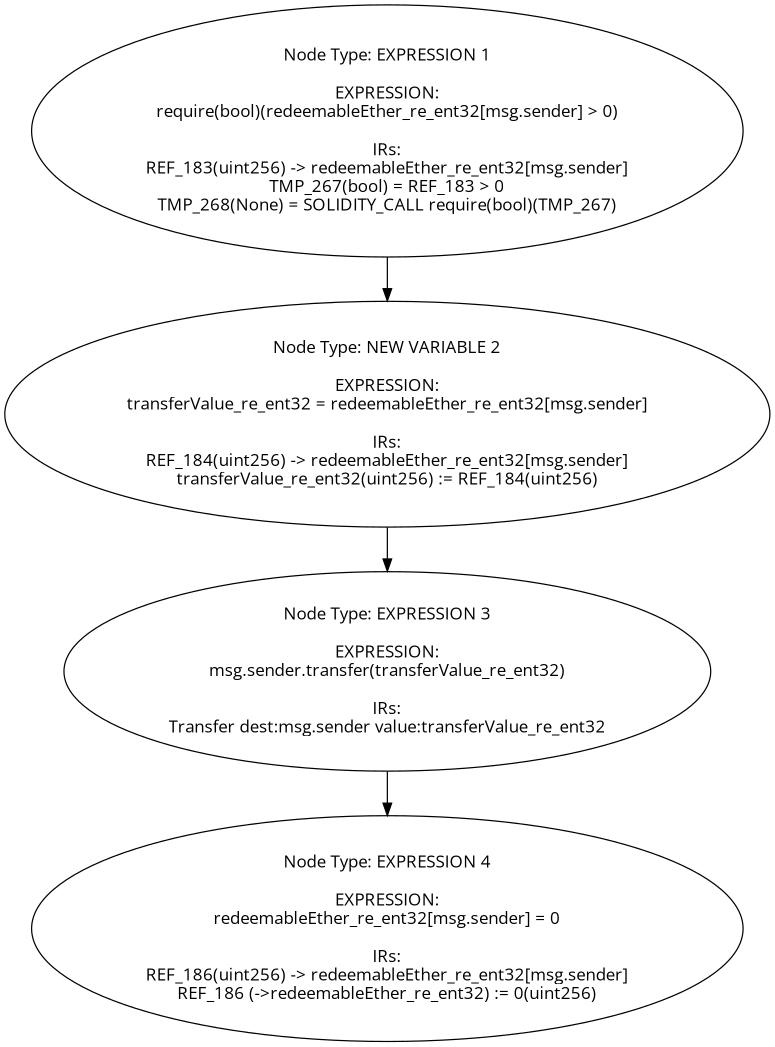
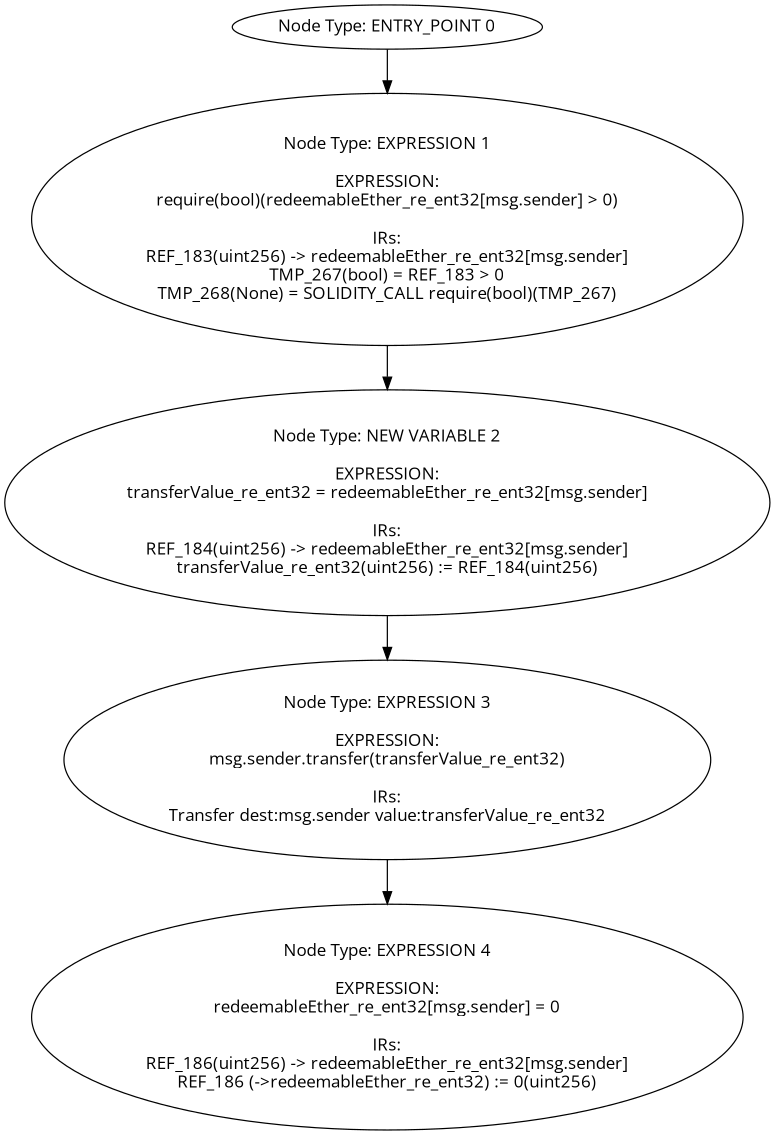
none -> (387, 27)
